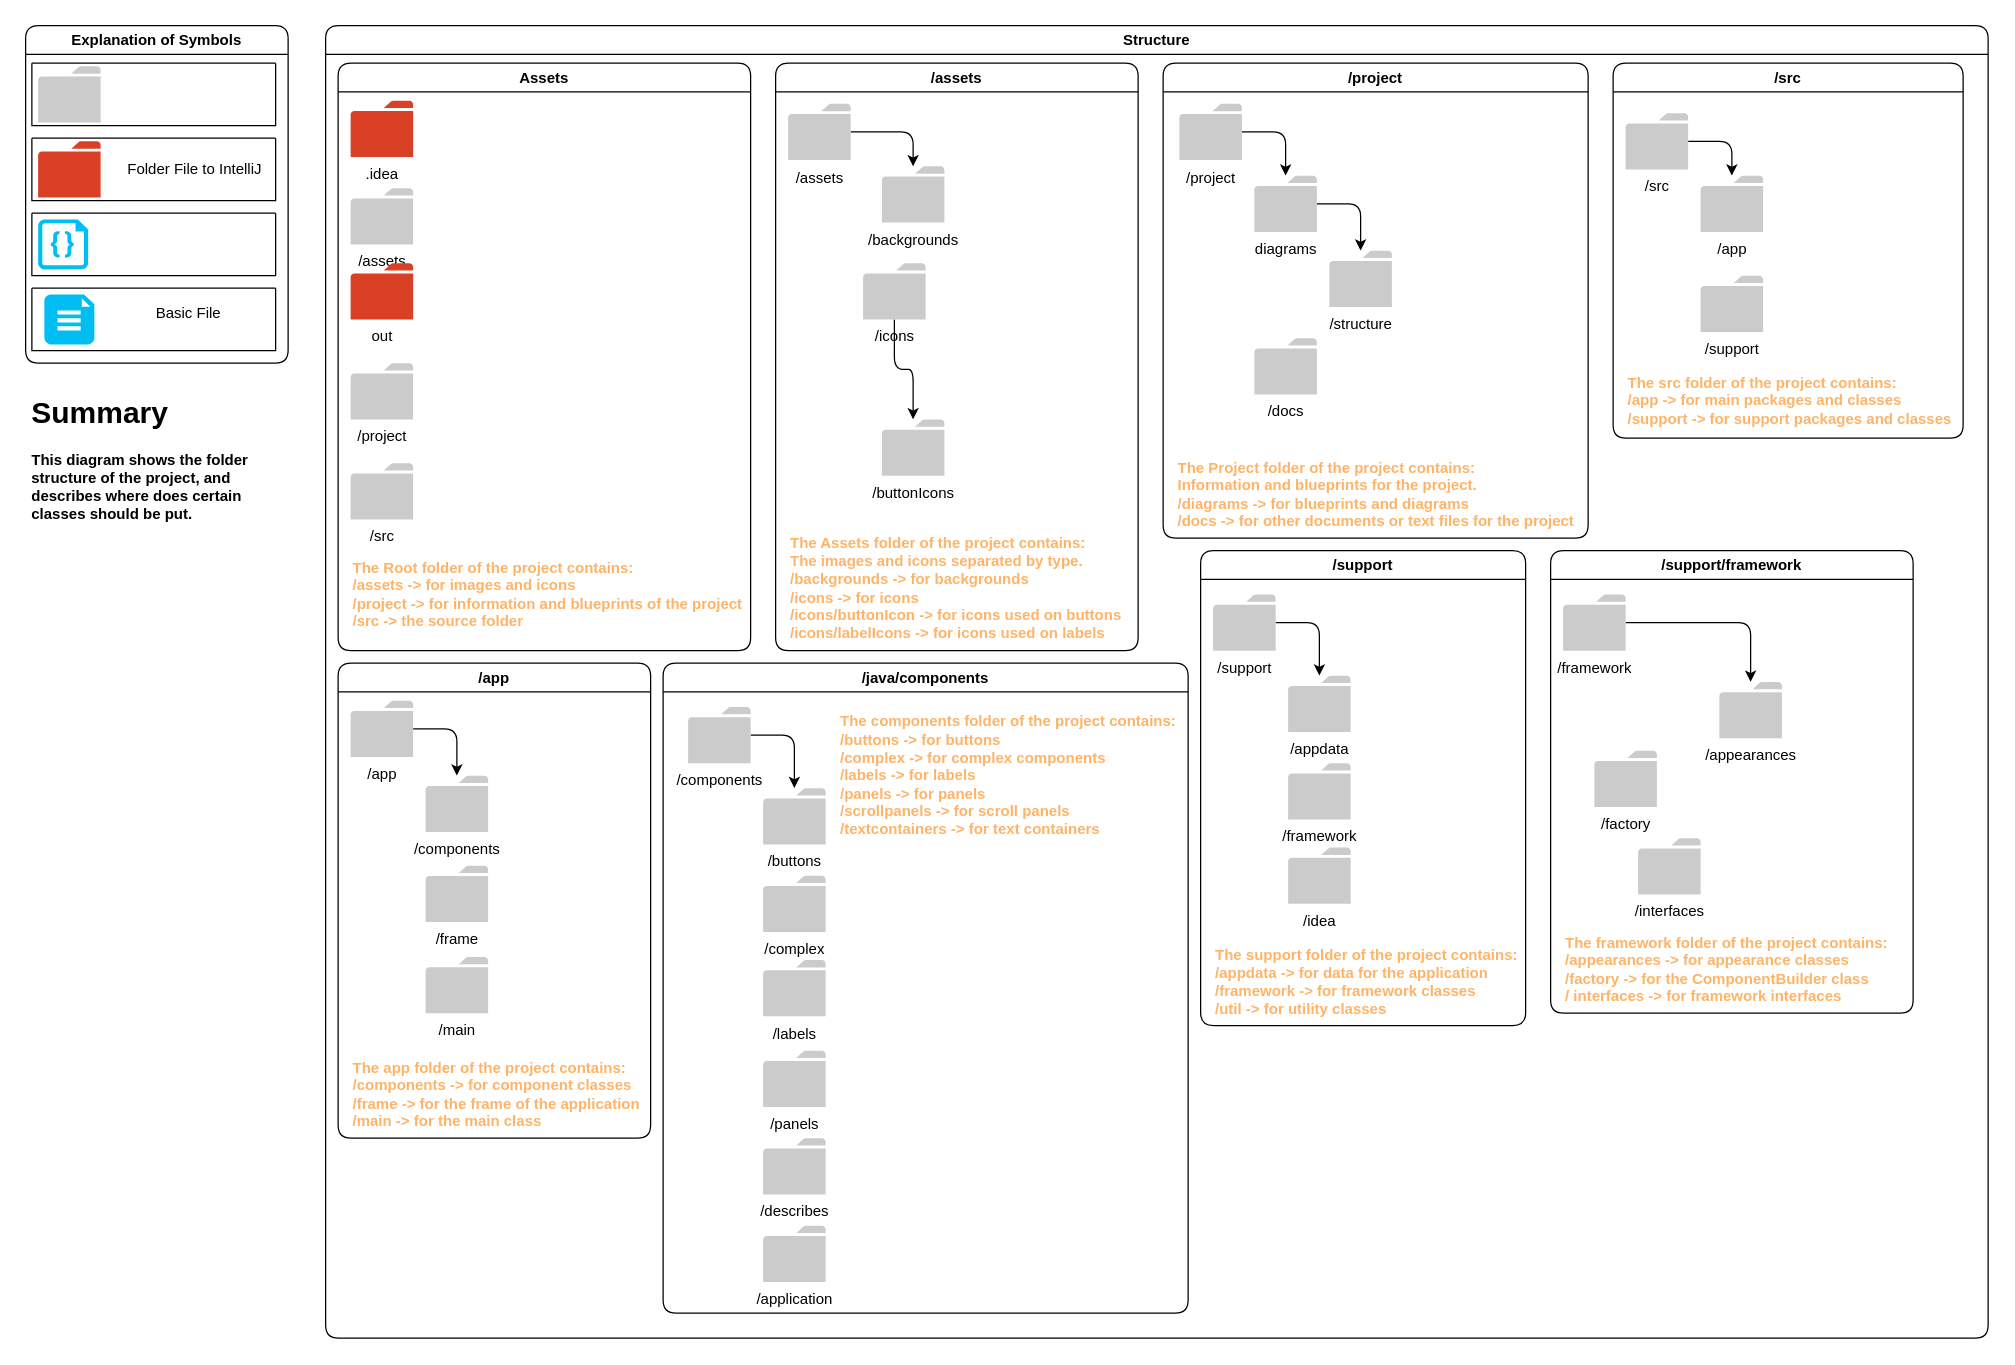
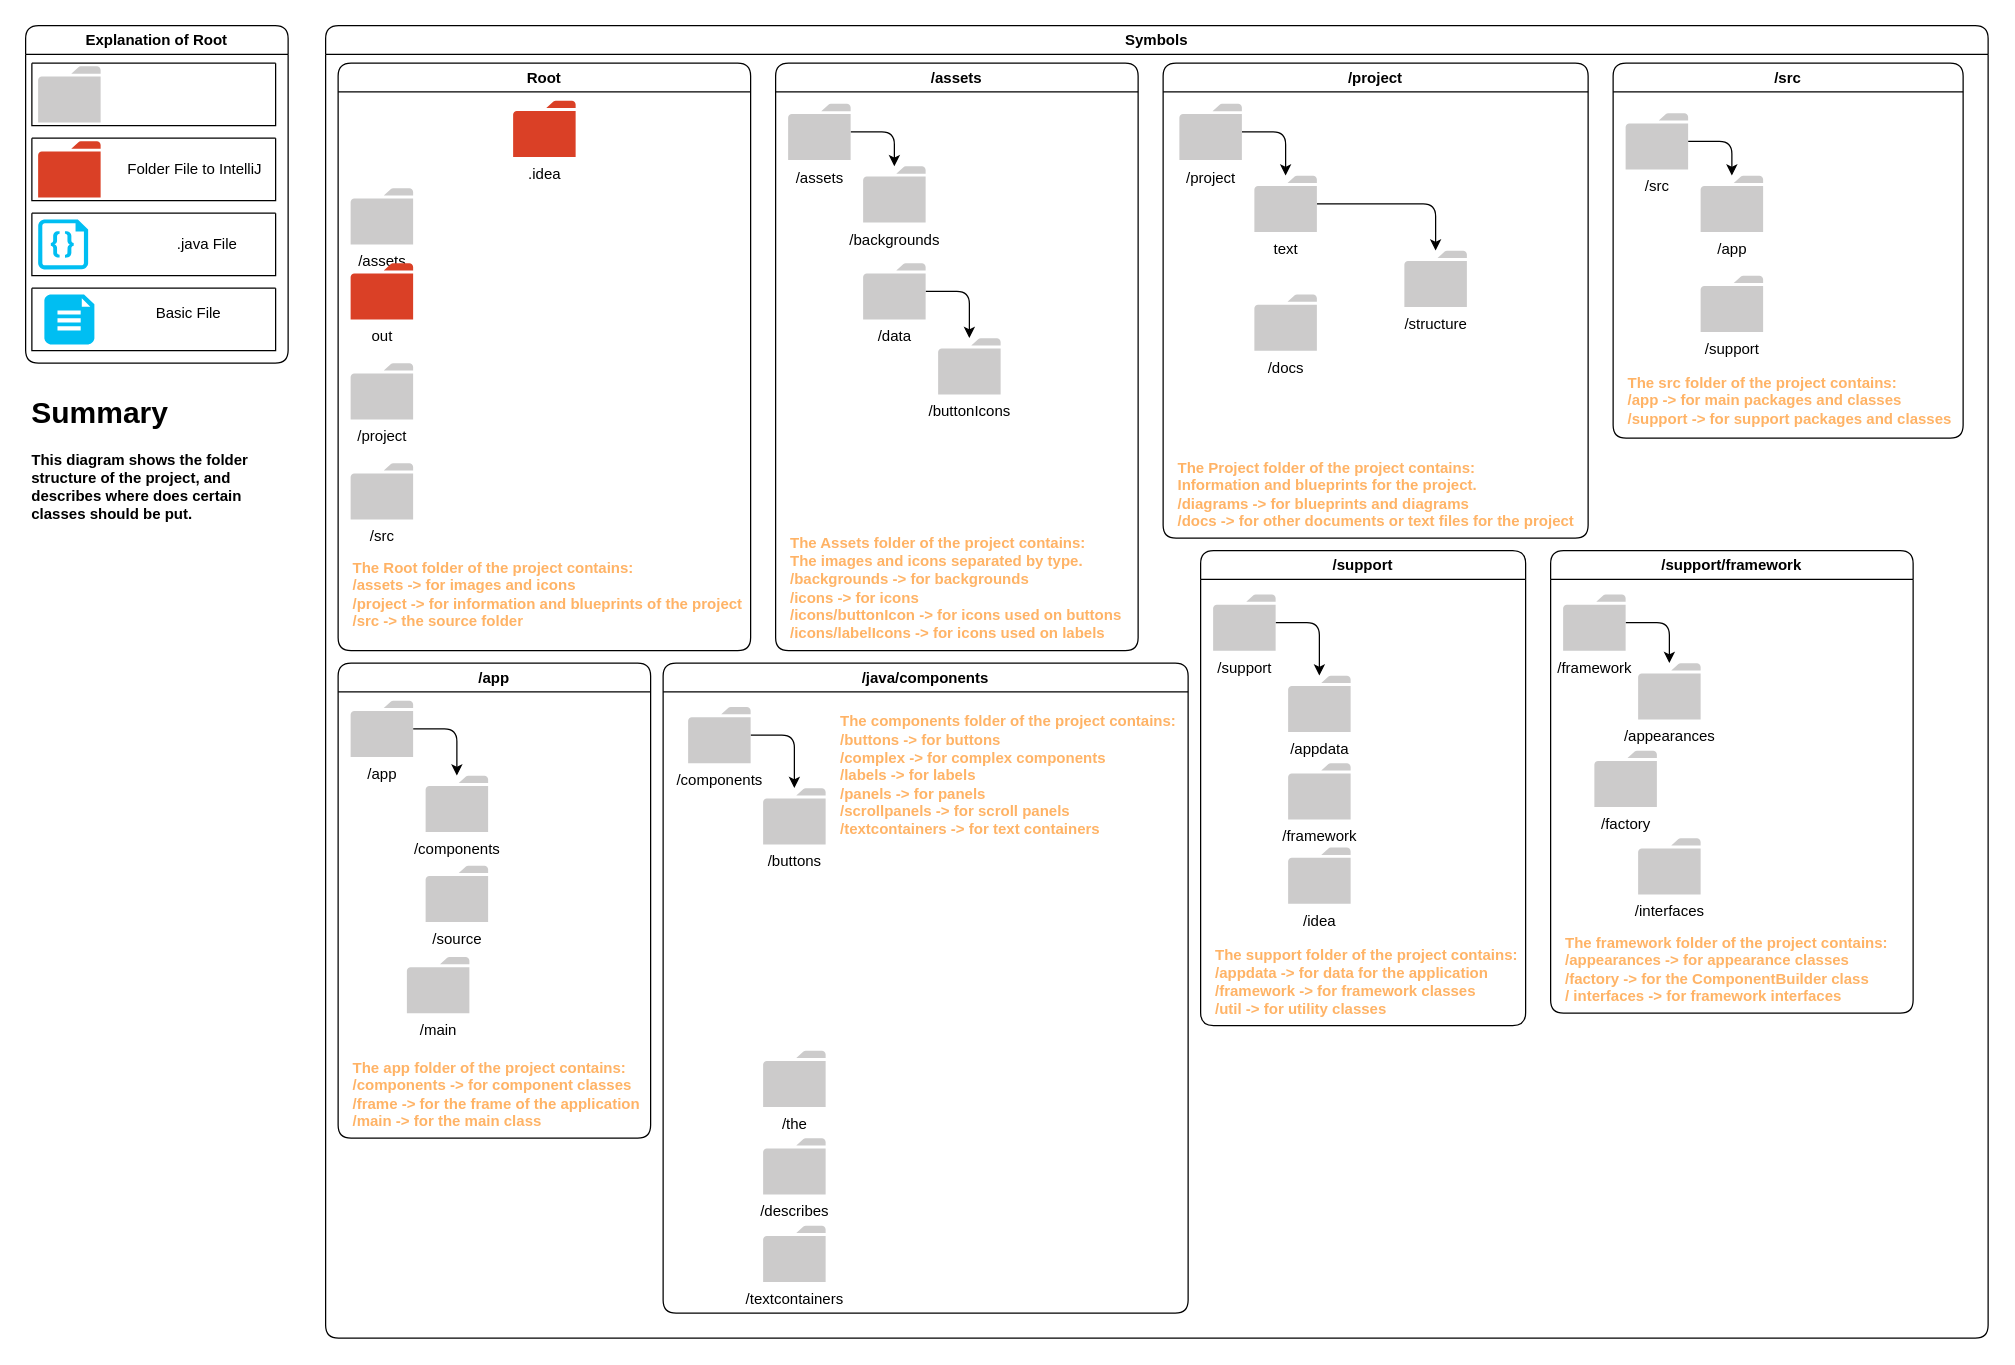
(157, 41) -> (157, 41)
(1157, 41) -> (1157, 41)
(544, 78) -> (544, 78)
(382, 129) -> (544, 129)
(913, 194) -> (894, 194)
none -> (207, 244)
(1286, 250) -> (1286, 250)
(1361, 279) -> (1436, 279)
(895, 337) -> (895, 337)
(1286, 366) -> (1286, 323)
(913, 448) -> (969, 366)
(1751, 710) -> (1669, 691)
(794, 904) -> none
(458, 940) -> (458, 940)
(457, 985) -> (438, 985)
(794, 988) -> none
(795, 1125) -> (795, 1125)
(795, 1300) -> (795, 1300)
